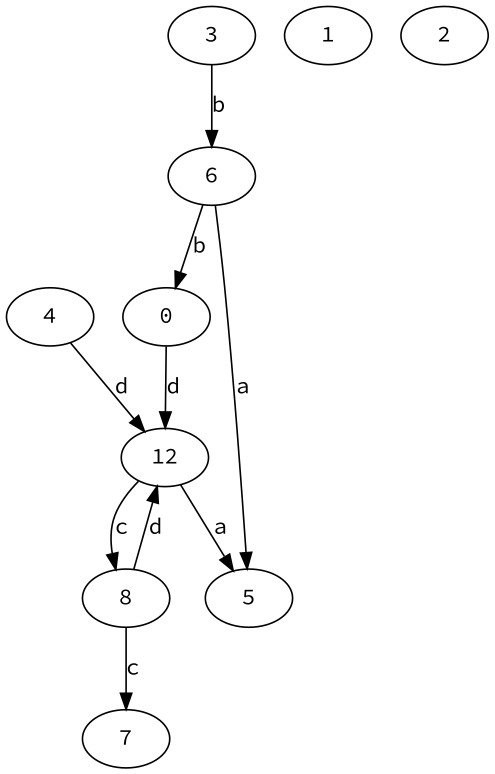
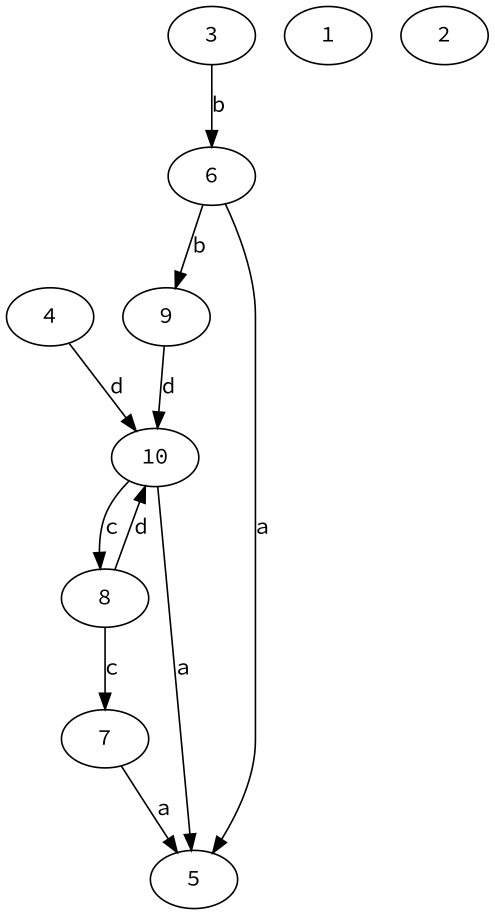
(167, 317) -> (167, 317)
(165, 458) -> (155, 458)
none -> (145, 802)
